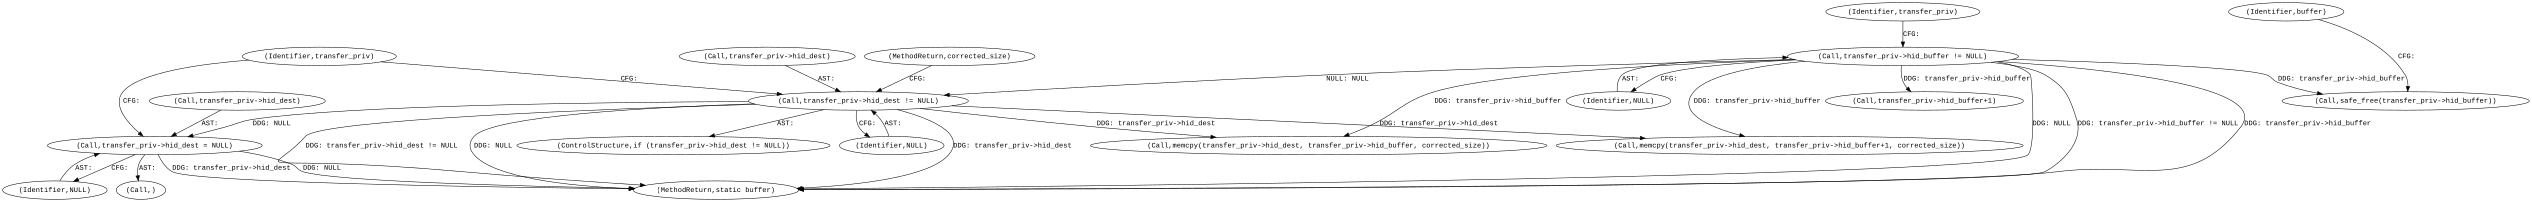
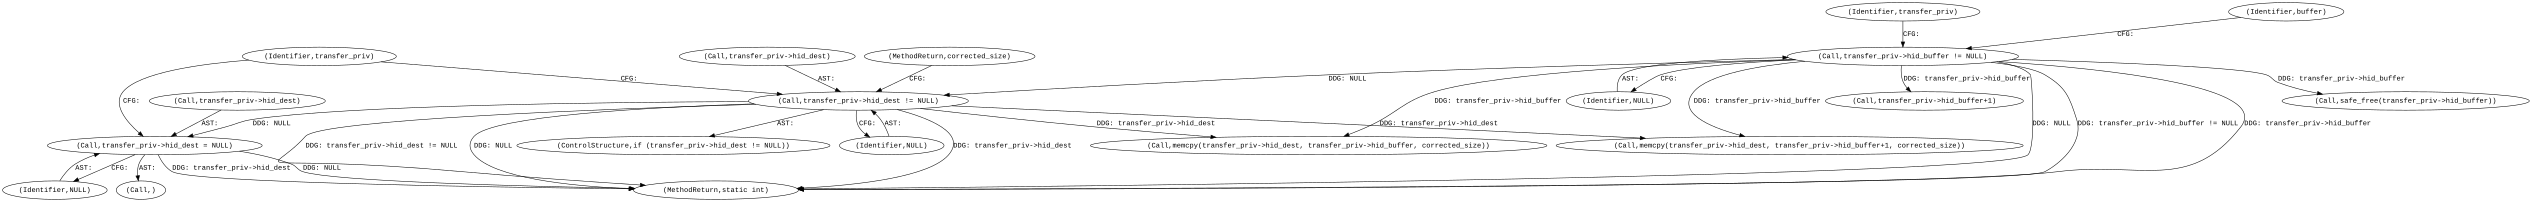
(2372, 43) -> (2106, 33)
(1348, 79) -> (1348, 79)
(716, 190) -> (716, 190)
